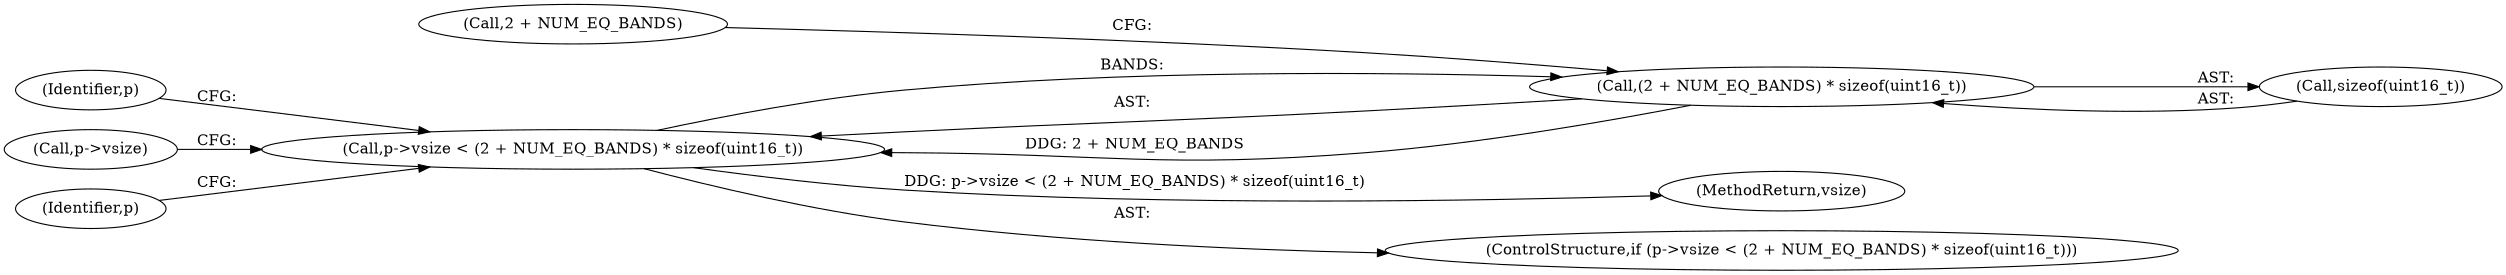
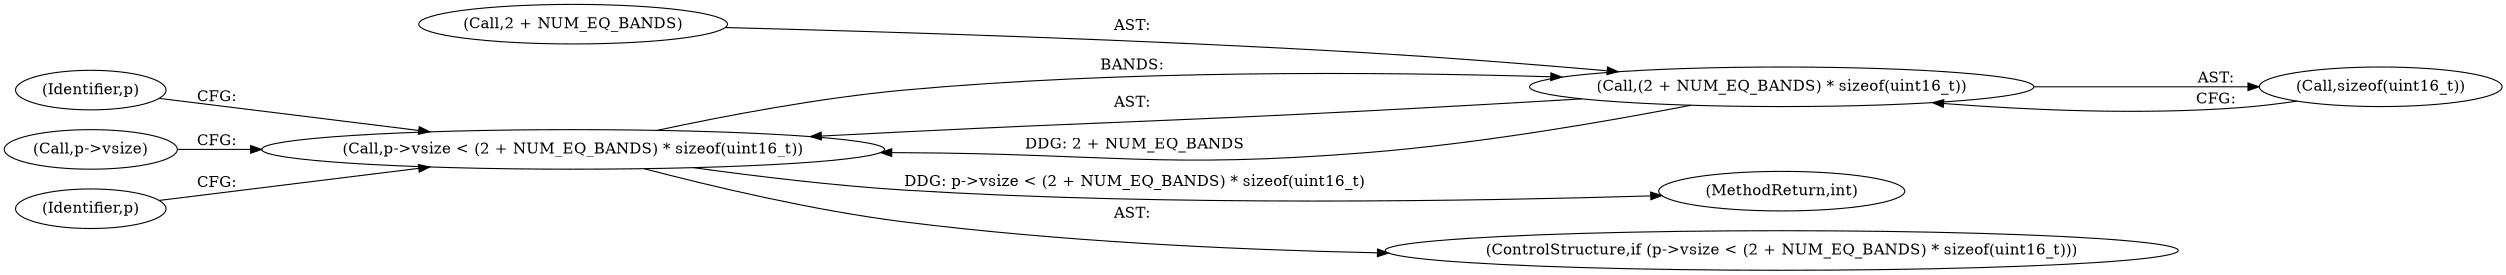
(1135, 26) -> (1135, 26)
(2219, 99) -> (2219, 99)
(1782, 191) -> (1782, 191)
